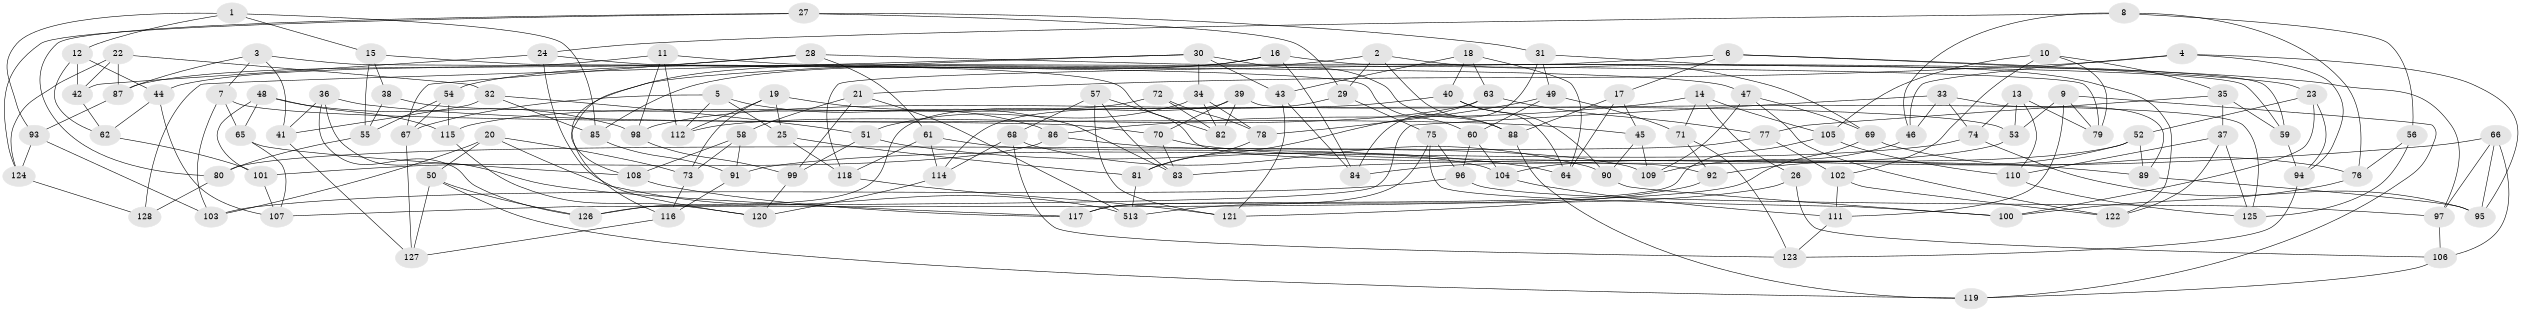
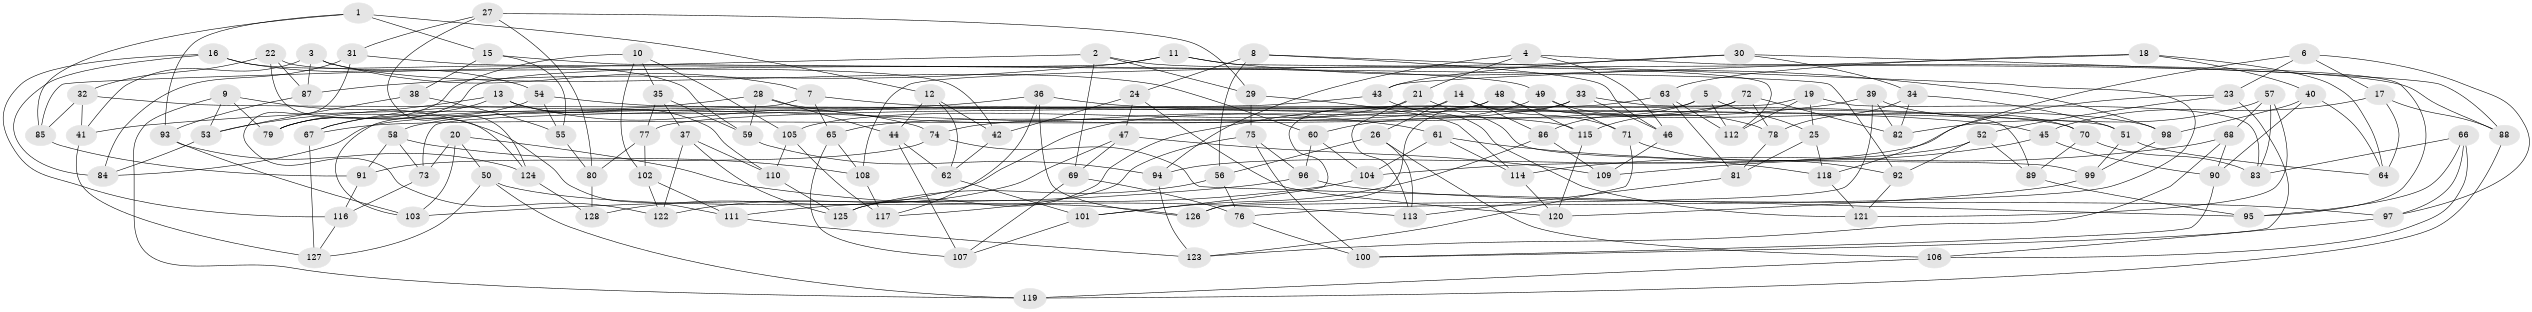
(511, 73) -> (1053, 143)
none -> (1298, 156)
(1131, 217) -> (1410, 217)
